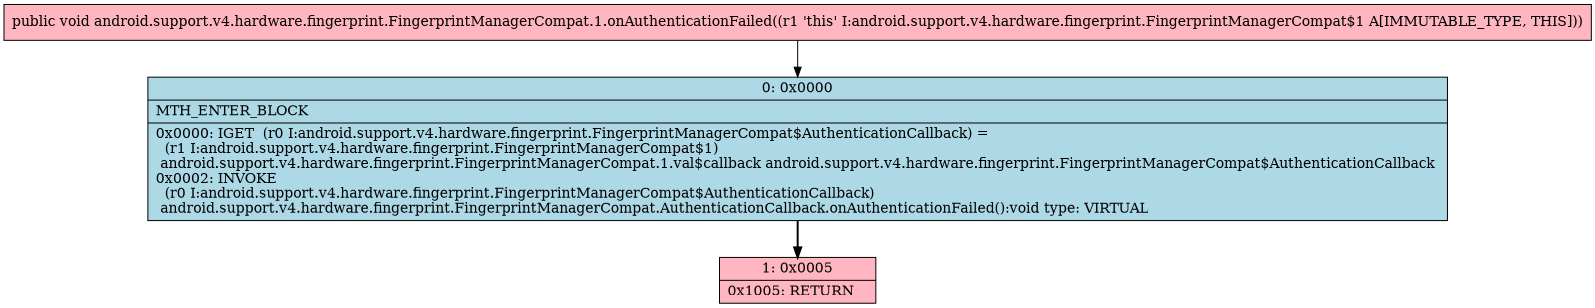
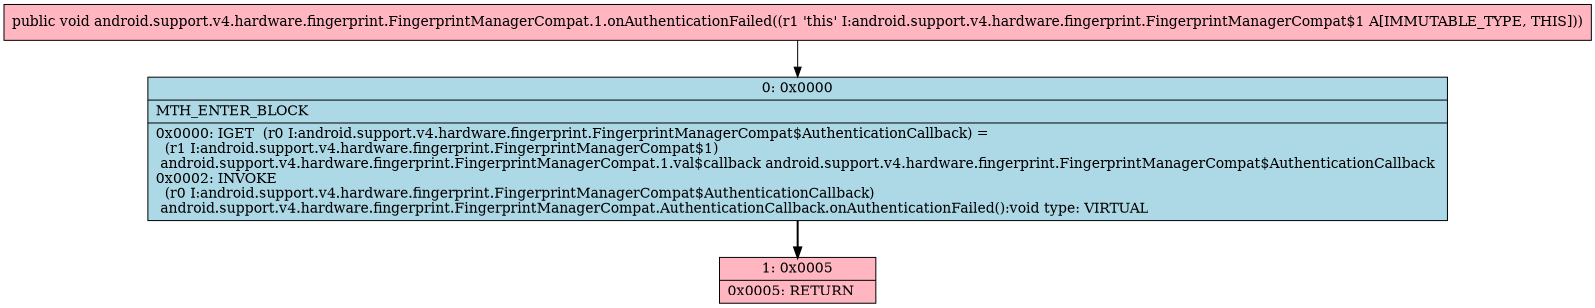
(798, 291) -> (798, 291)
